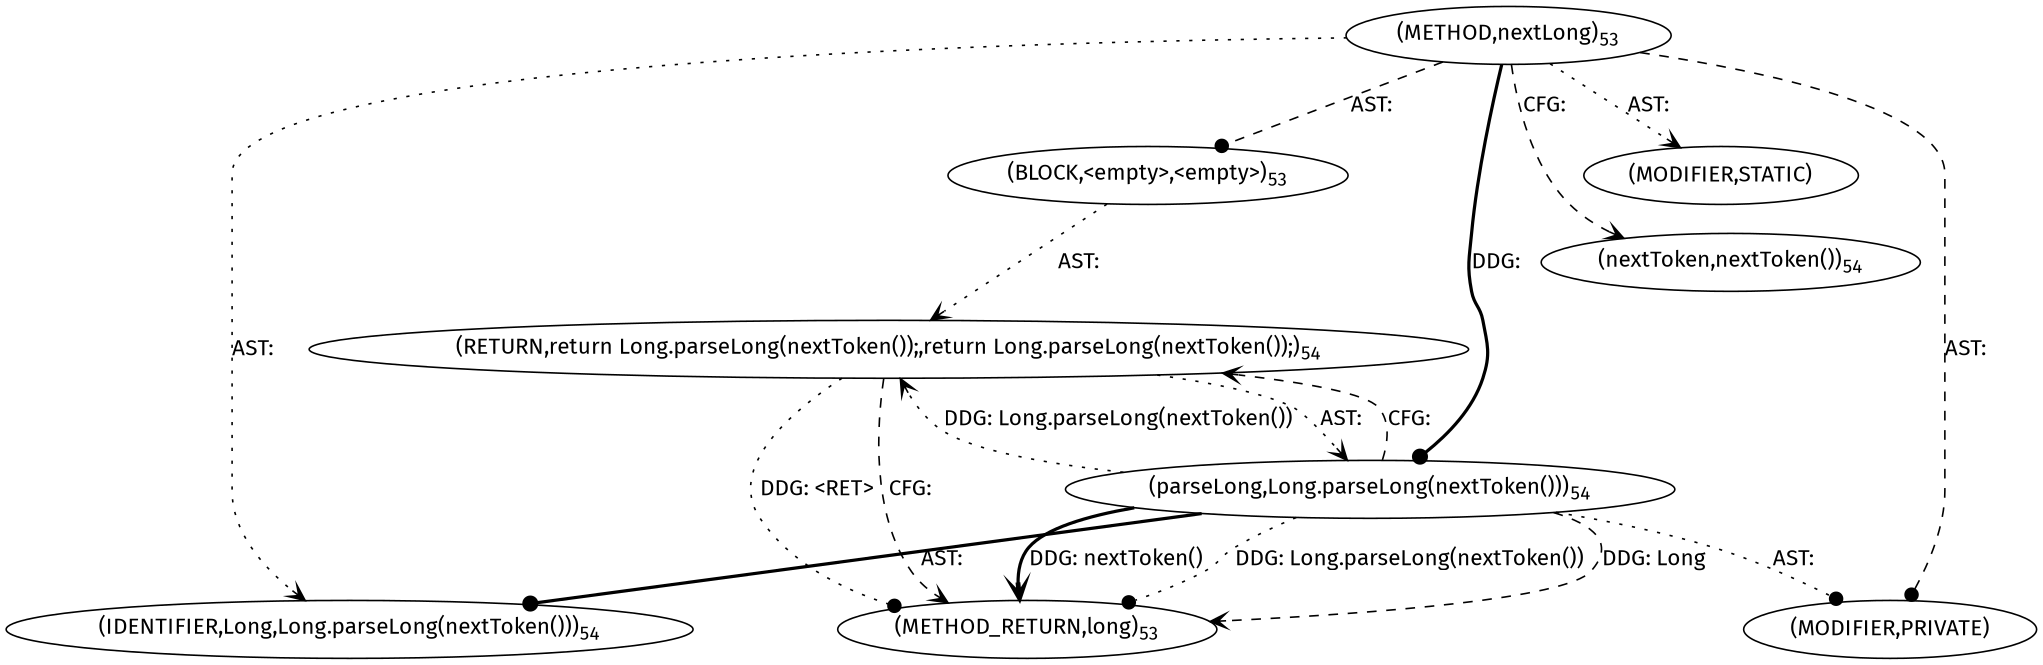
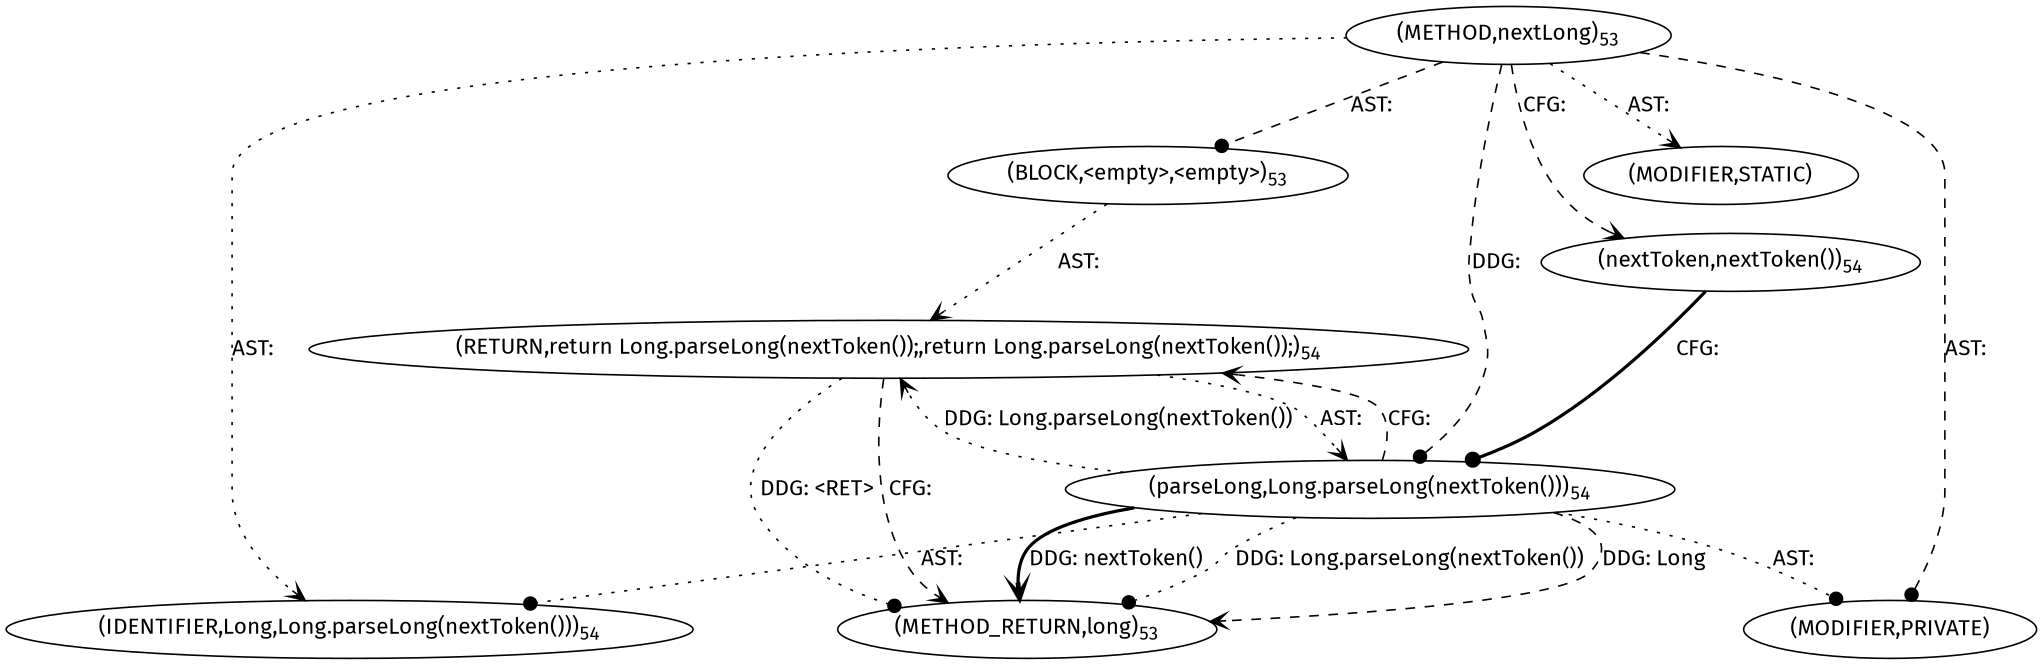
(1469, 269) -> (1469, 269)
none -> (1601, 387)
(869, 558) -> (869, 558)
